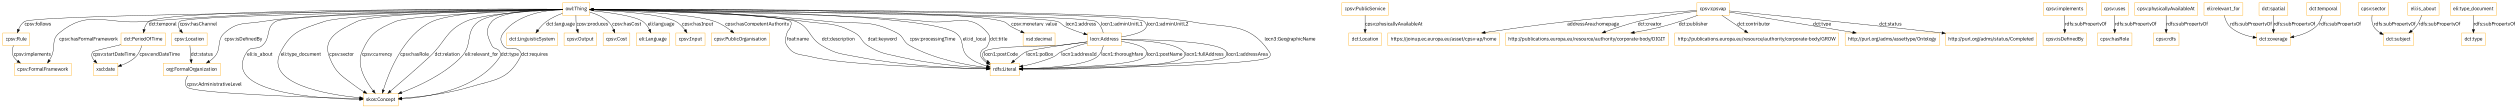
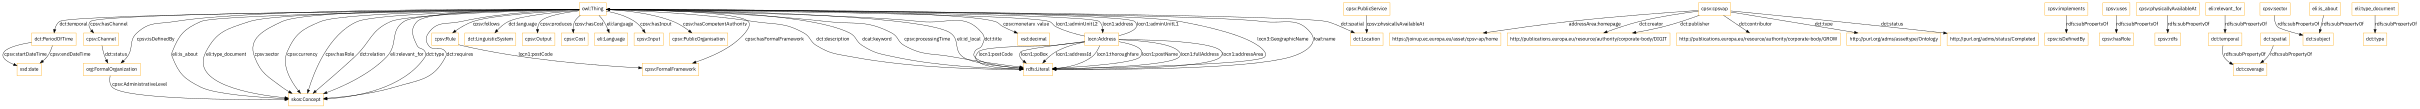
none -> (980, 13)
(2235, 30) -> (2225, 22)
(189, 39) -> (101, 39)
(32, 54) -> (536, 54)
